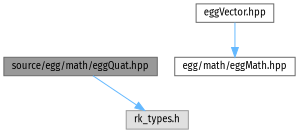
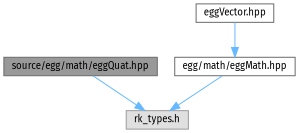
none -> (200, 90)
